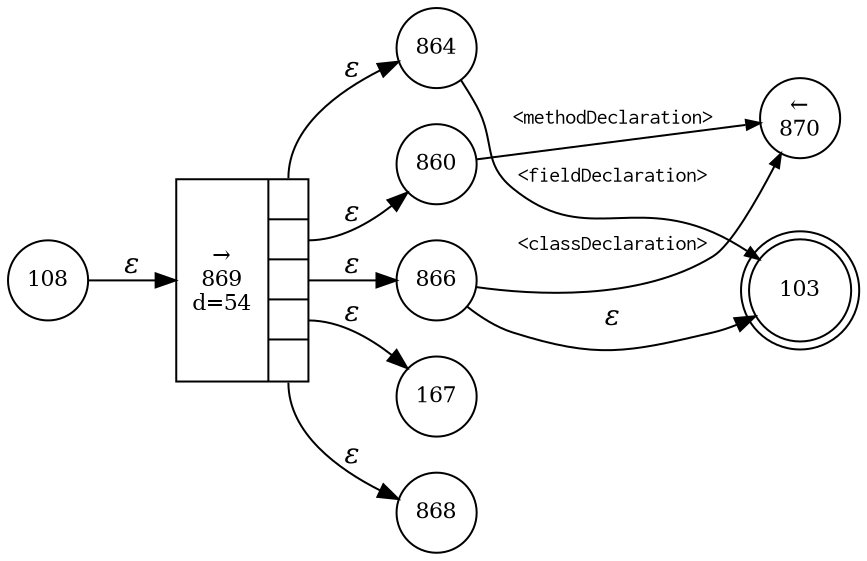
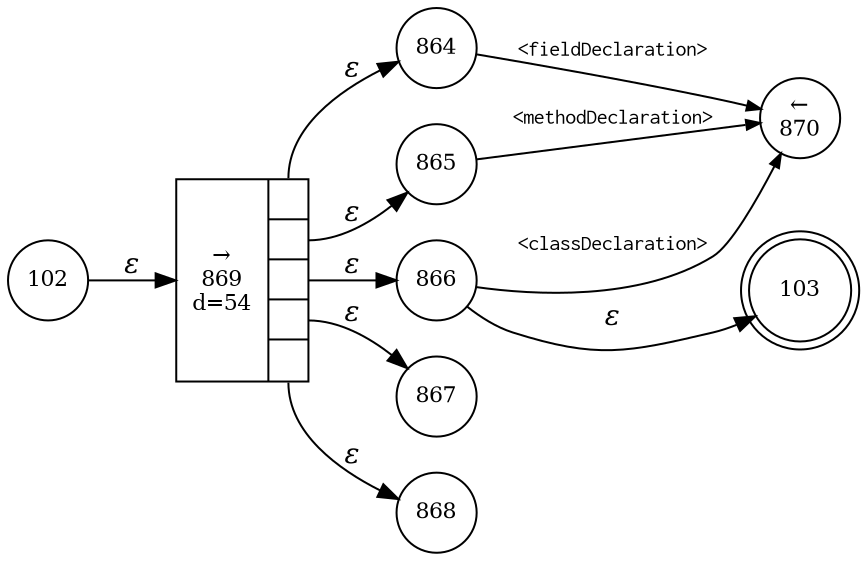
(437, 164) -> (437, 164)
(569, 216) -> (612, 78)
(48, 280) -> (48, 280)
(437, 397) -> (437, 397)
